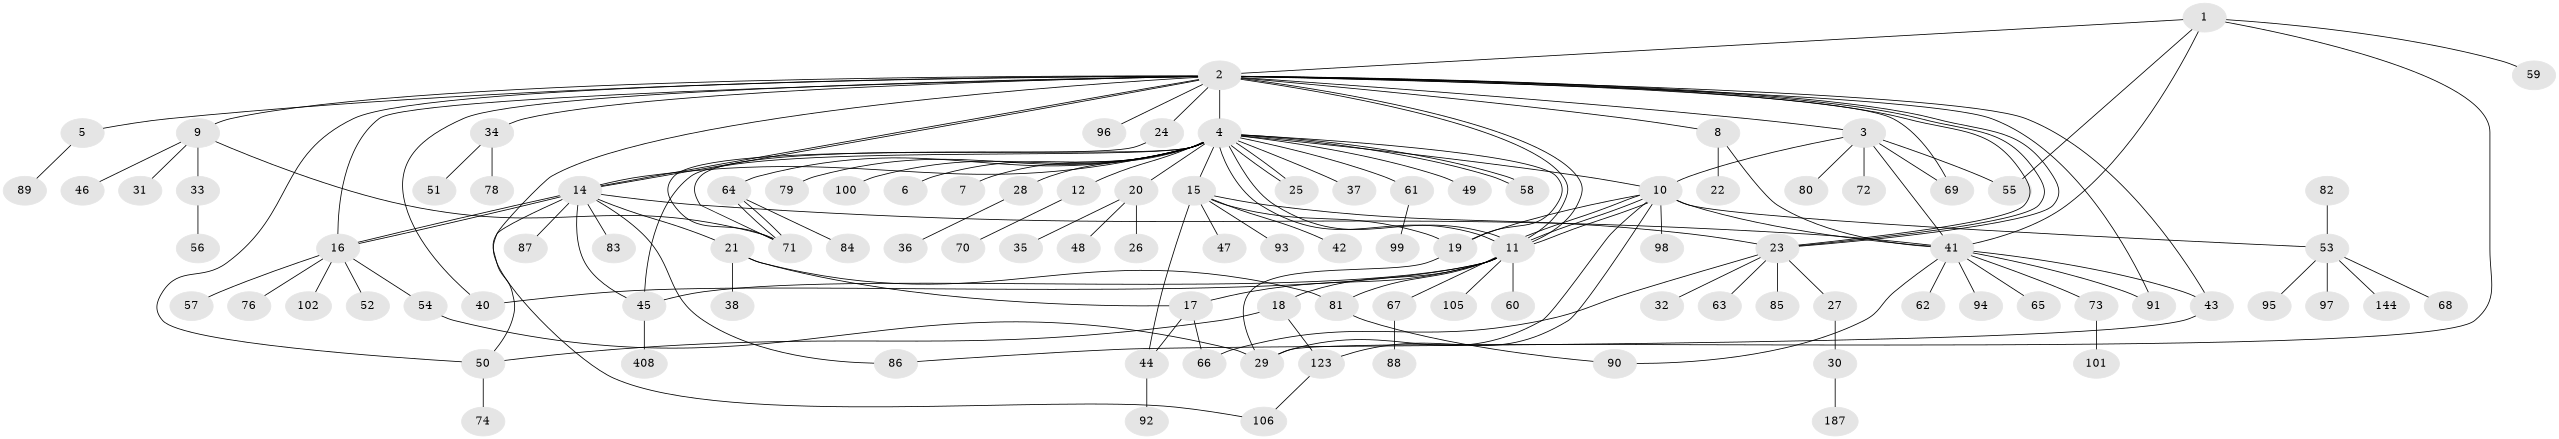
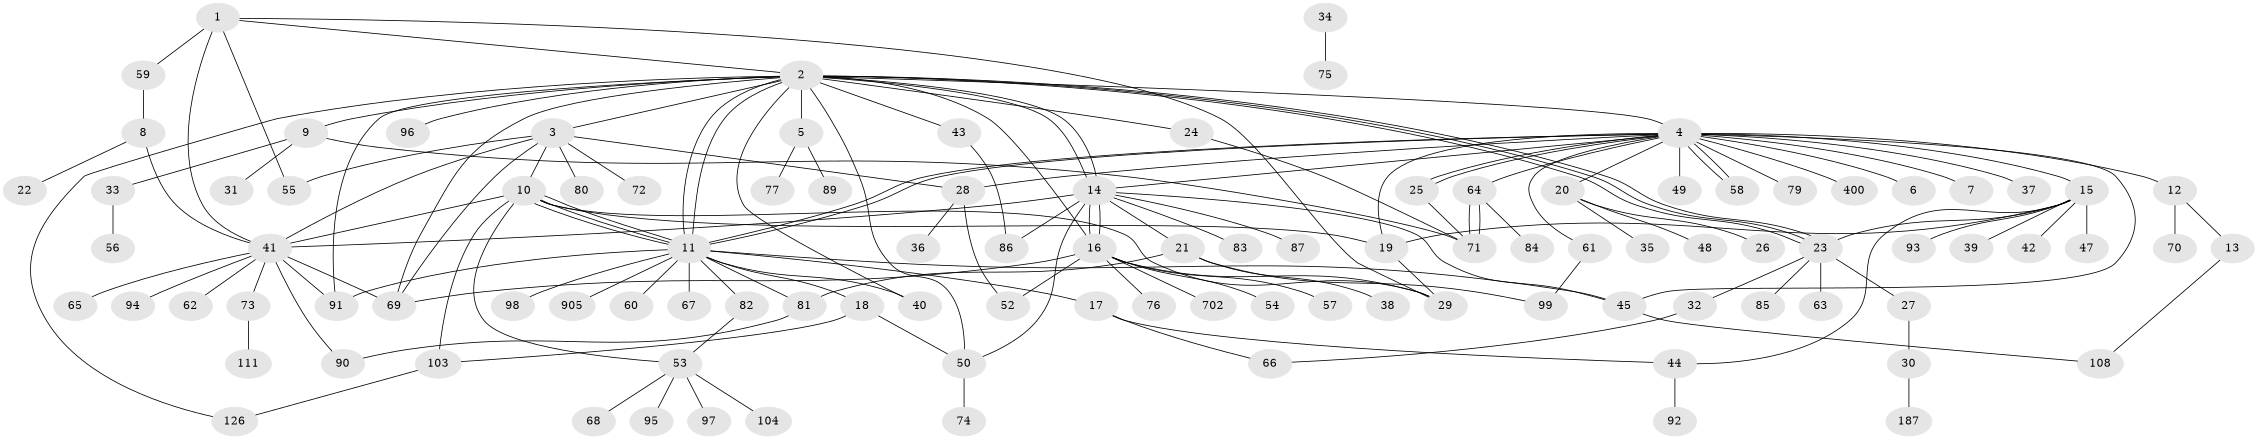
(714, 96) -> none
(1469, 100) -> (143, 104)
(895, 153) -> (1446, 220)
none -> (721, 157)
(1471, 161) -> none
(83, 191) -> none
(434, 191) -> none
(492, 191) -> (1325, 75)
none -> (773, 191)
(846, 191) -> (1854, 191)
(1661, 220) -> (599, 273)
none -> (1971, 248)
none -> (2233, 248)
none -> (974, 252)
none -> (509, 263)
(2086, 268) -> (328, 275)
none -> (716, 276)
none -> (729, 281)
(957, 297) -> (1436, 287)
(309, 306) -> (1213, 306)
(1454, 306) -> (572, 306)
(2387, 306) -> (769, 422)
(1493, 328) -> (1485, 347)
(844, 335) -> (1319, 276)
(644, 364) -> (2100, 364)
(1321, 364) -> (438, 364)
(1394, 364) -> none
(2096, 364) -> (248, 364)
(1264, 422) -> (235, 422)
